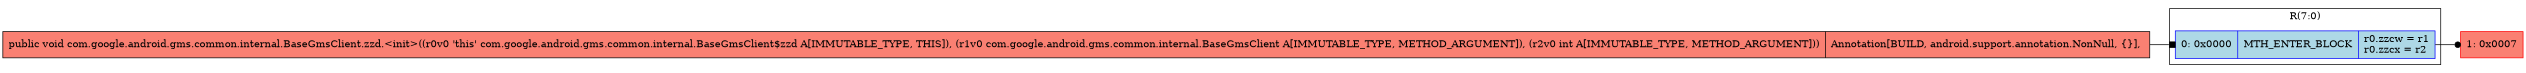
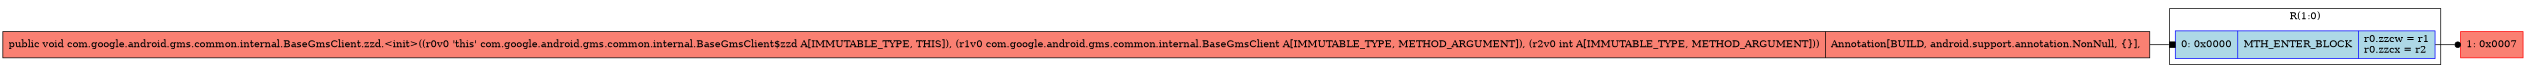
(2305, 17) -> (2305, 17)
